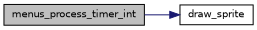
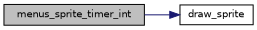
(74, 15) -> (74, 15)
